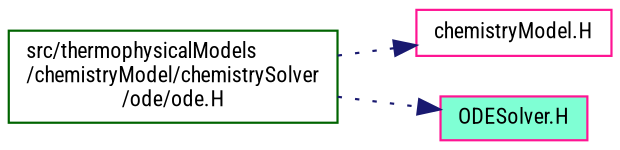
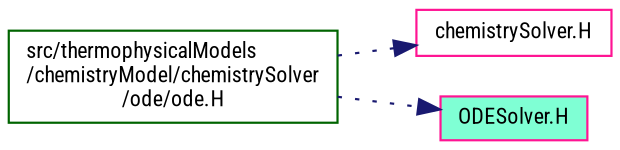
(514, 33) -> (514, 33)
